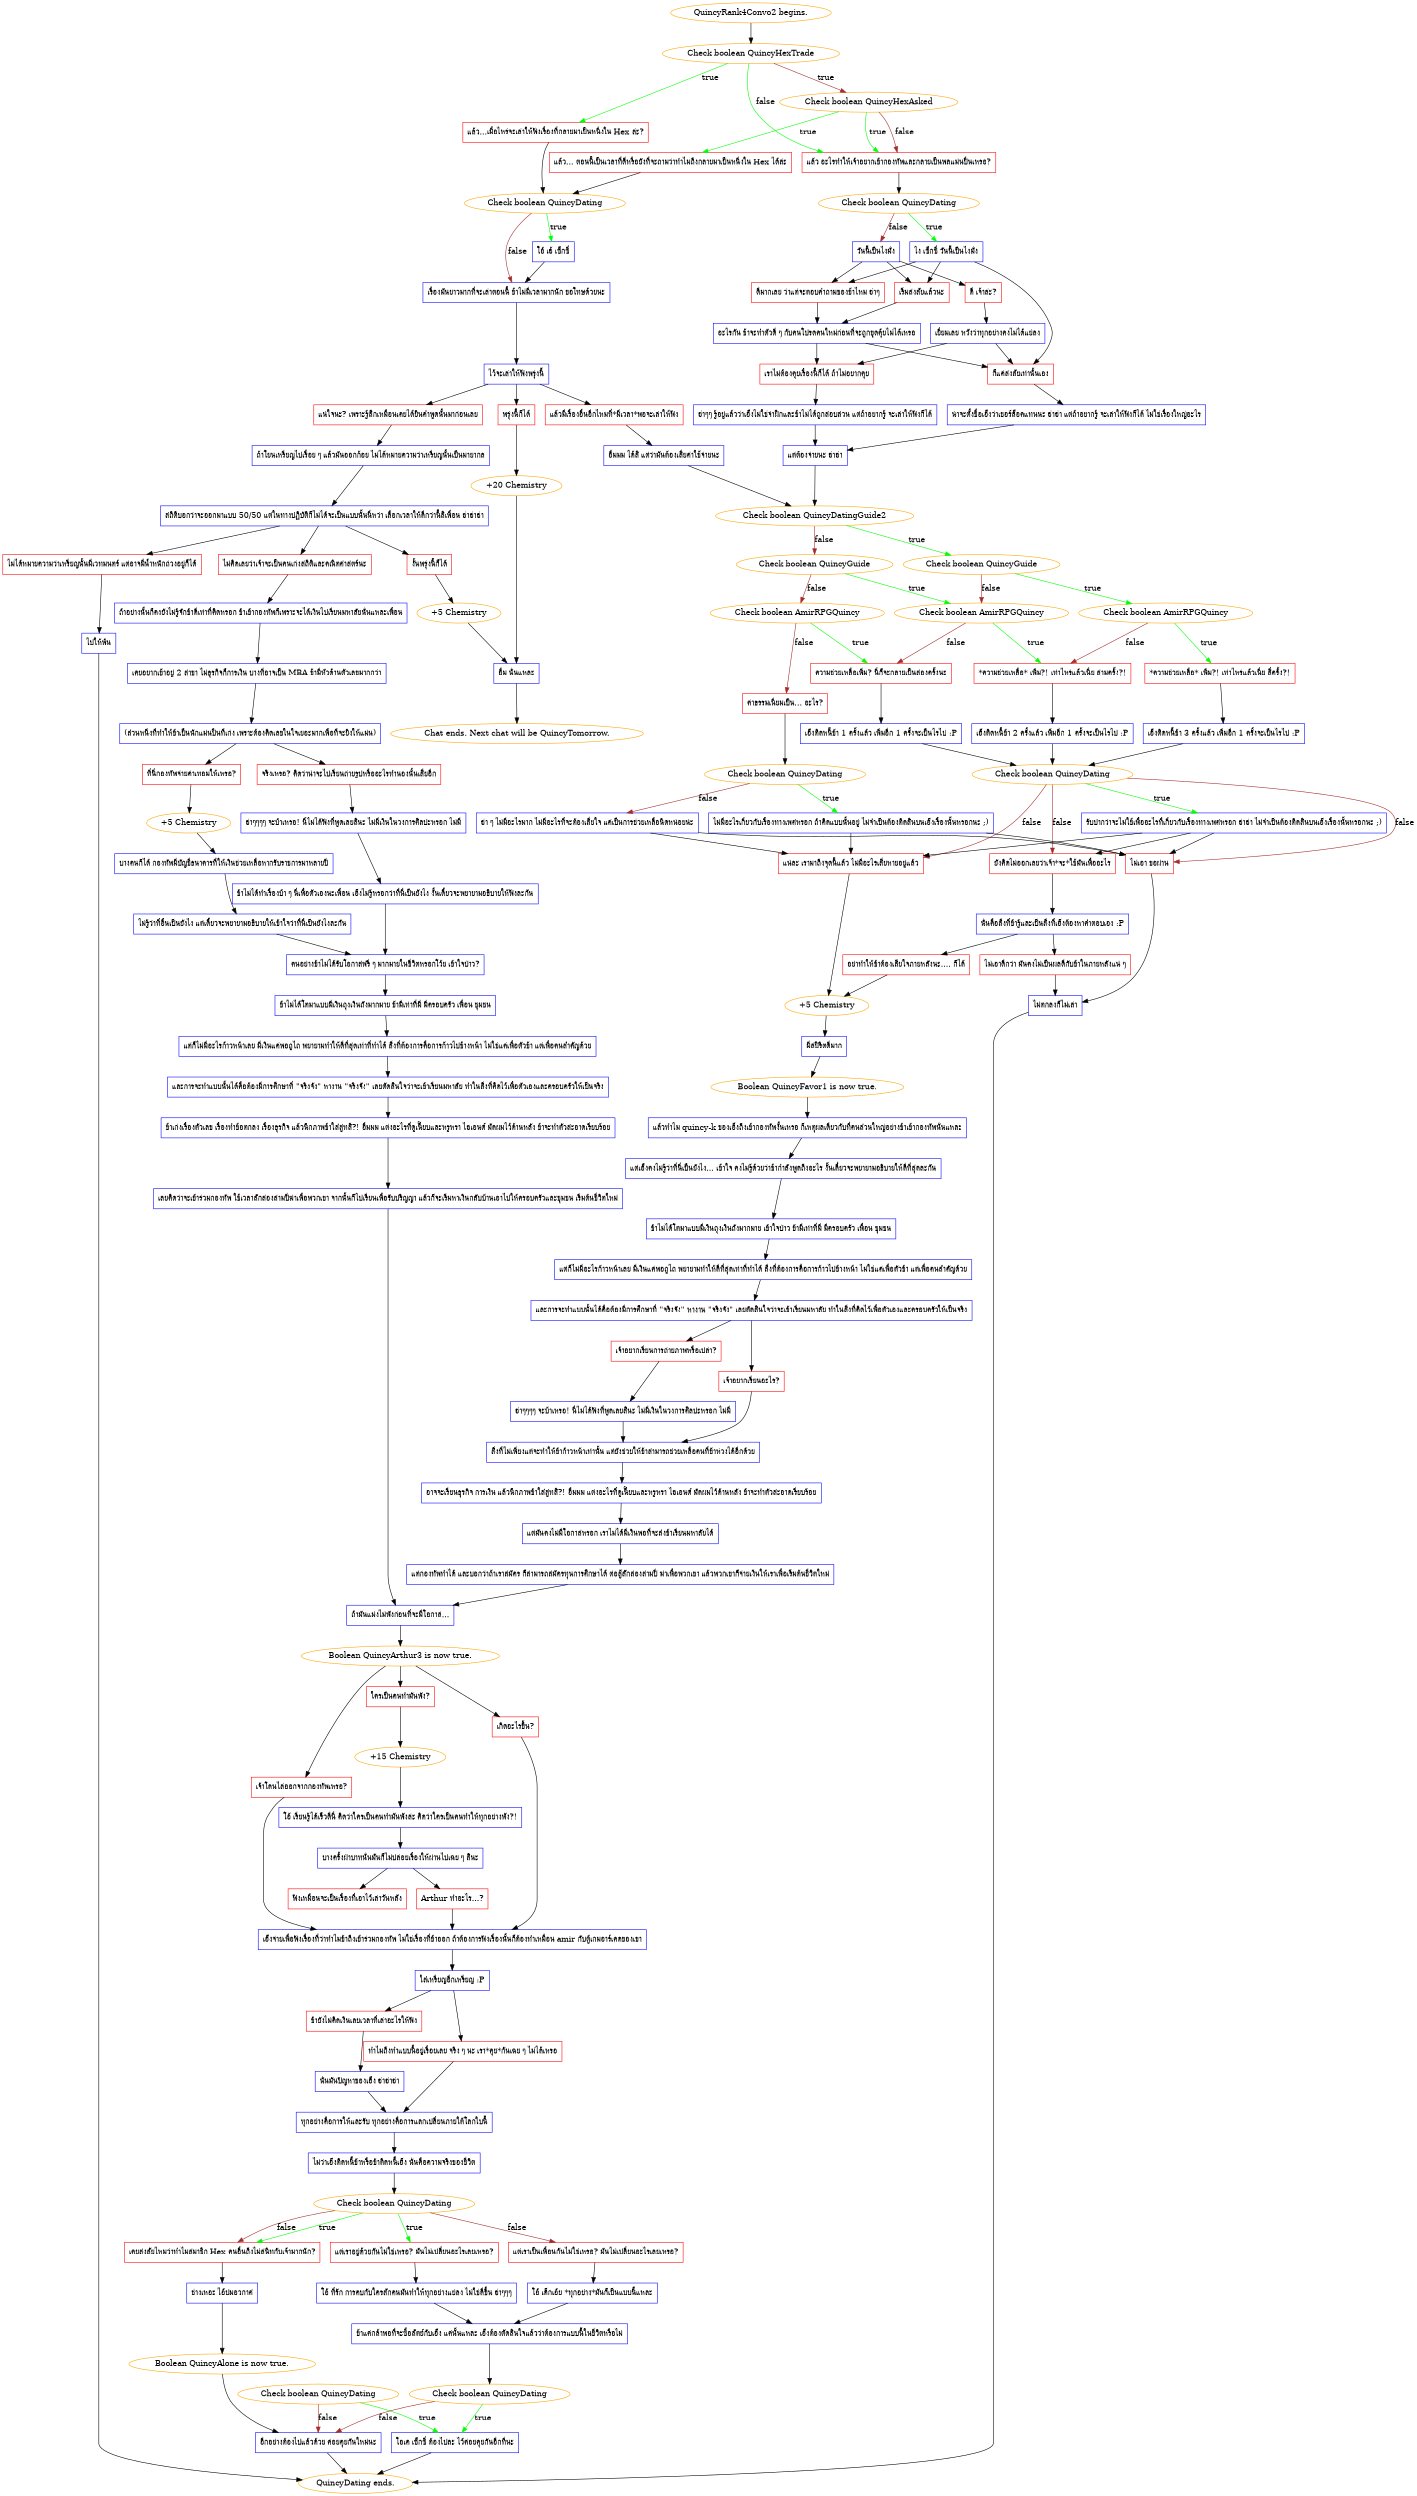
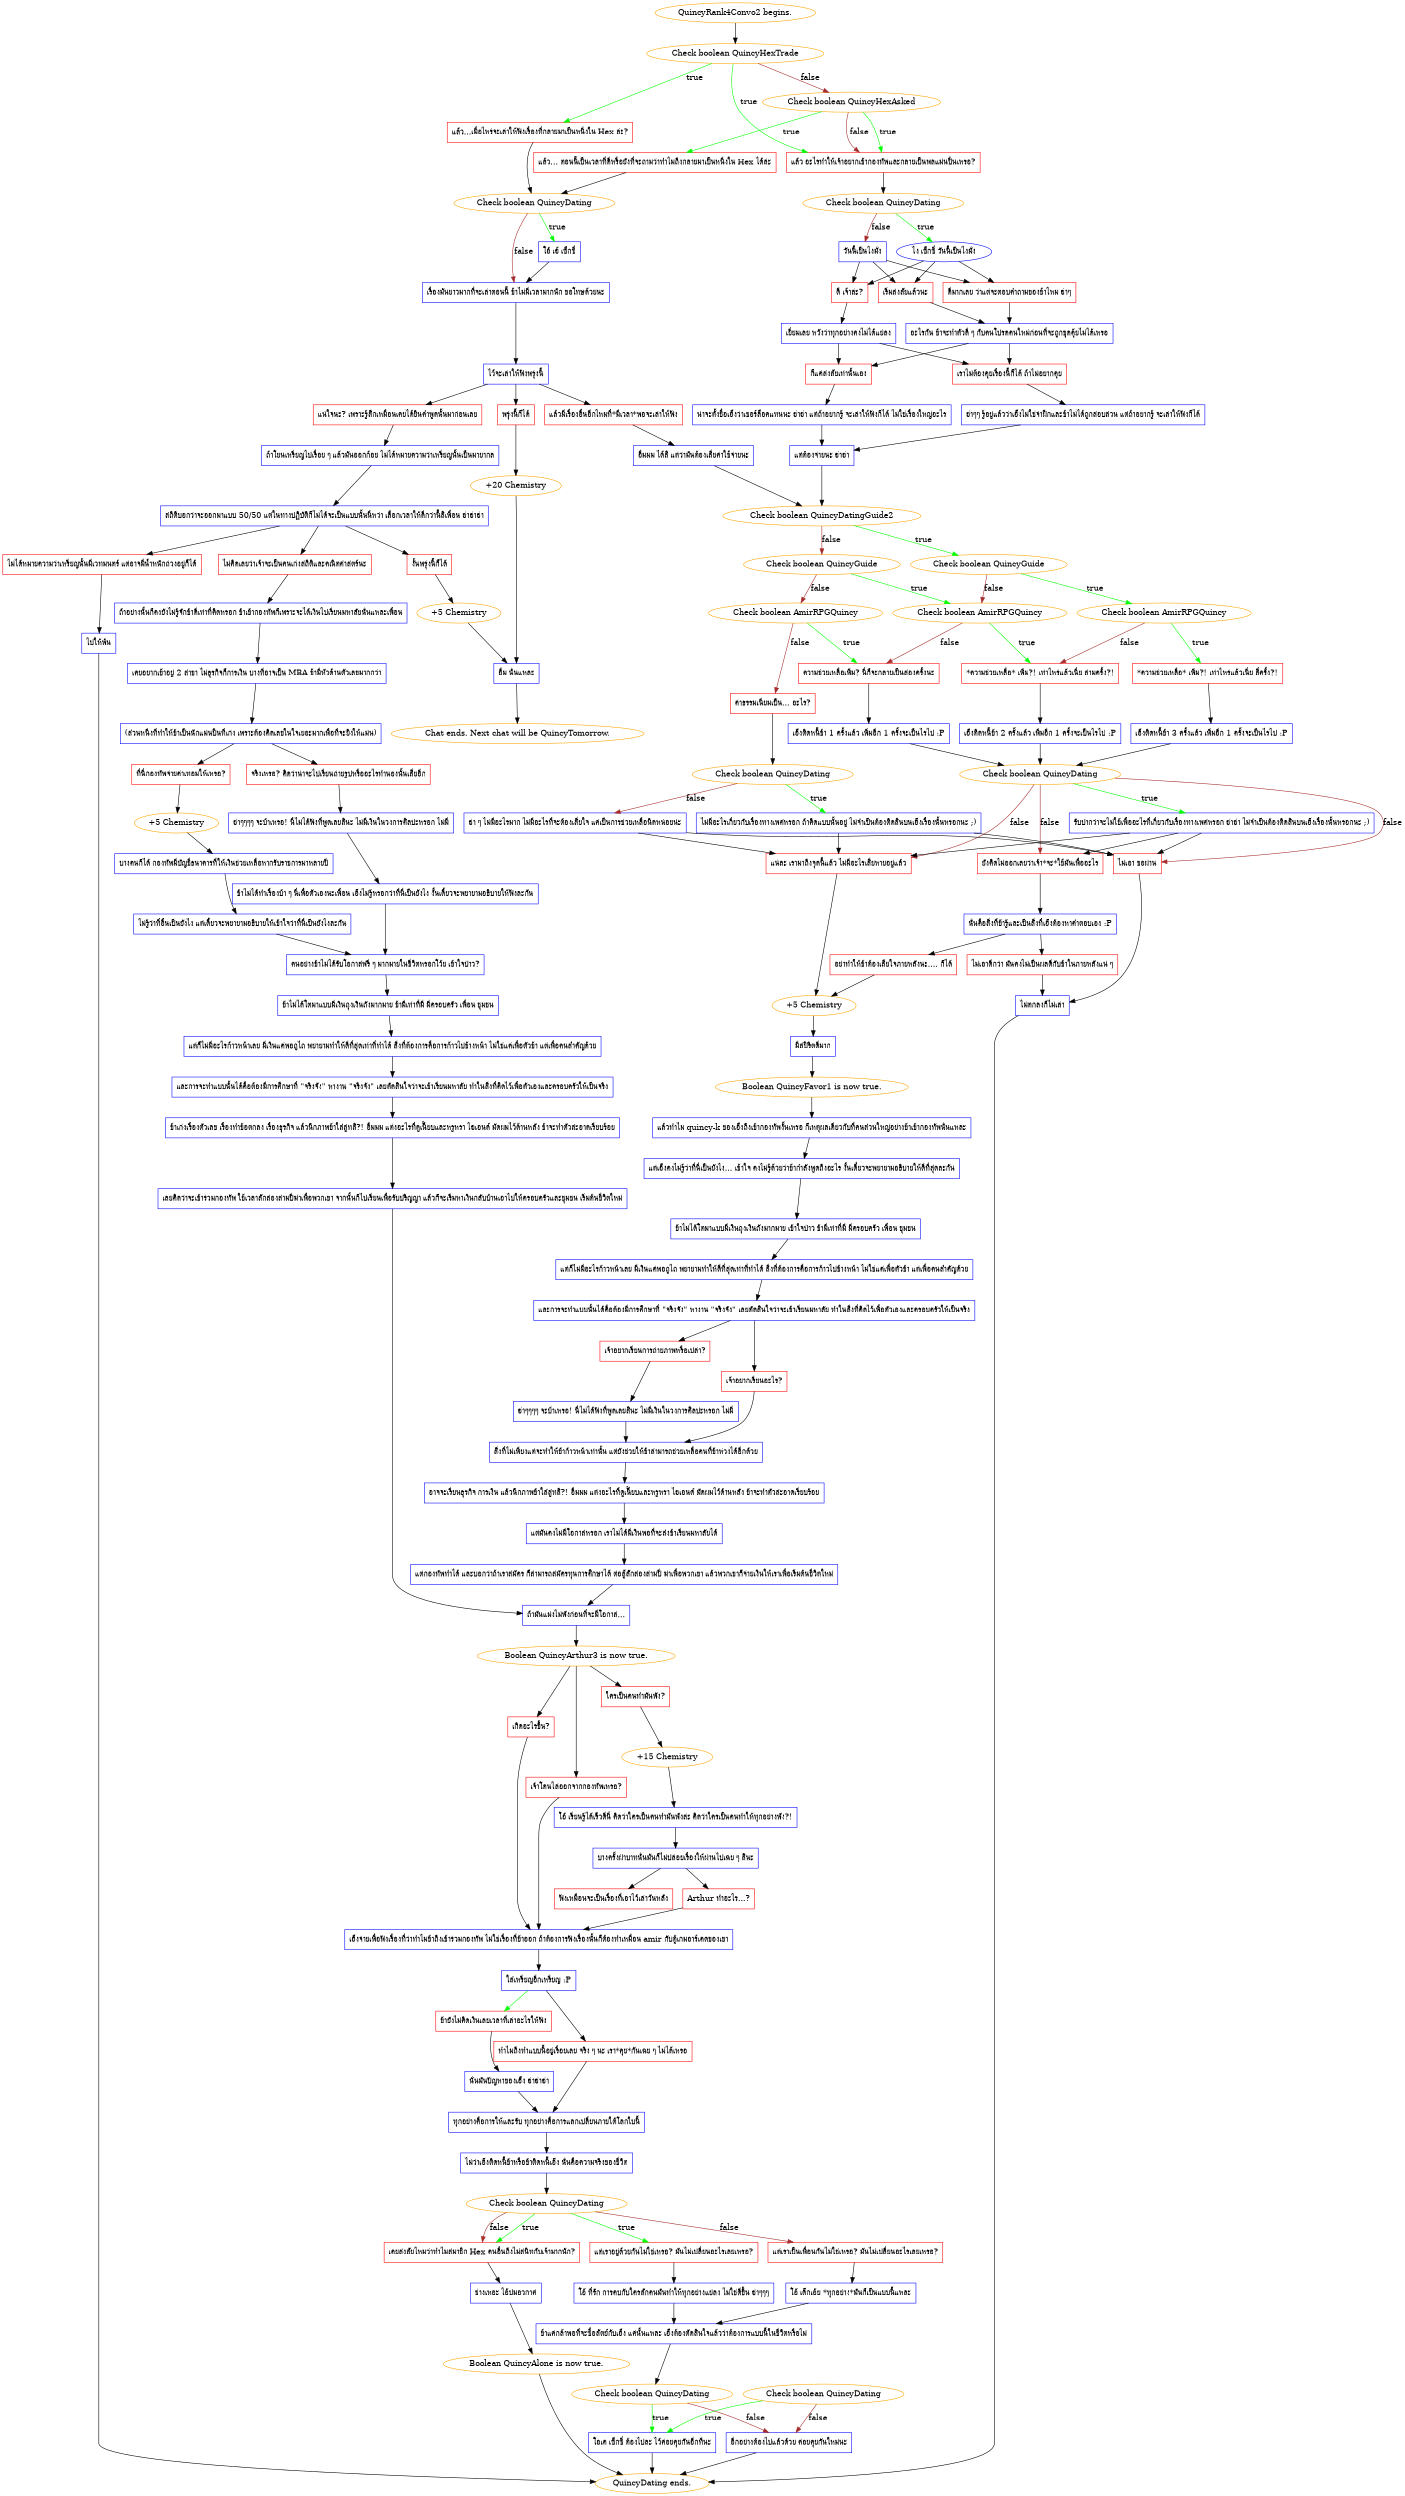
(826, 78) -> (810, 78)
(765, 102) -> (749, 102)
(946, 252) -> (944, 252)
(1033, 300) -> (898, 272)
(411, 2000) -> (518, 1999)
(238, 2410) -> (567, 2433)
